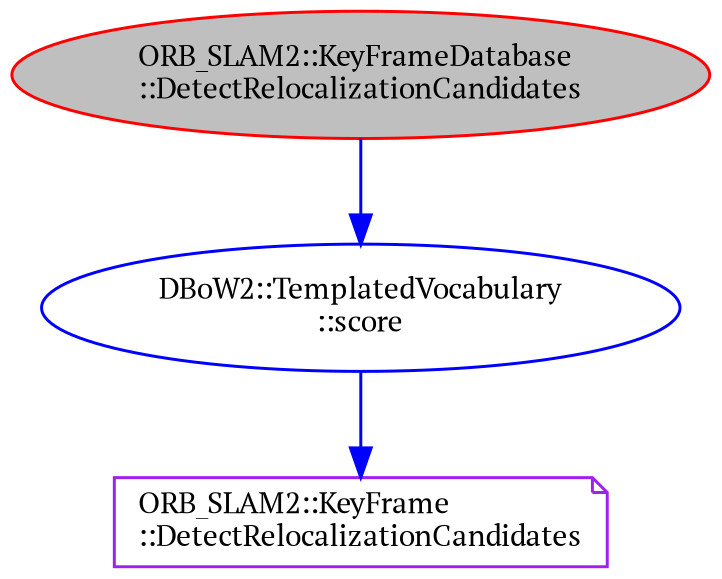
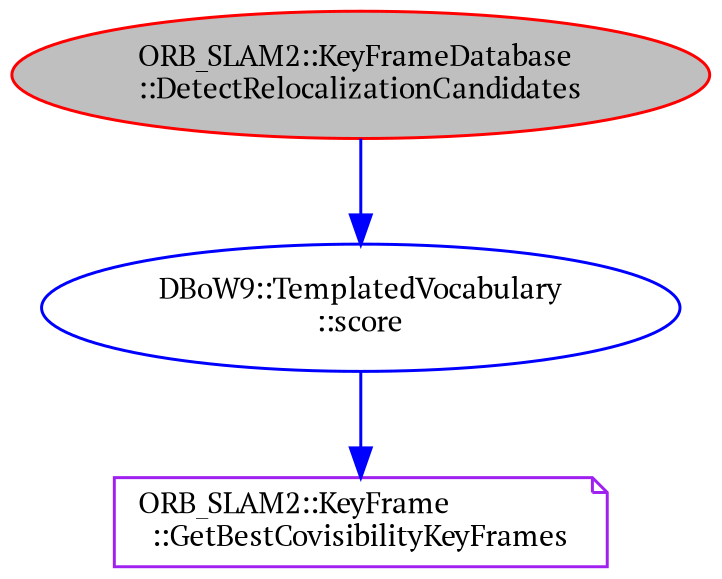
(361, 308) -> (361, 308)
(361, 522) -> (361, 522)
